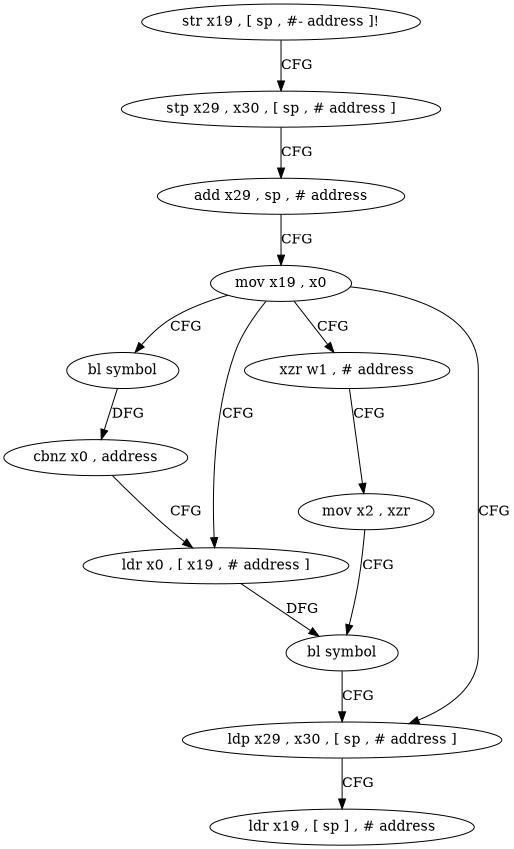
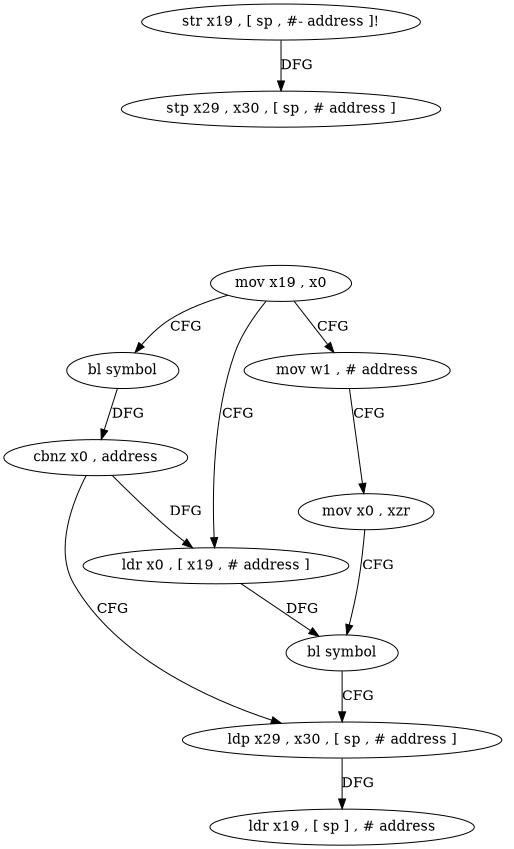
(297, 66) -> (297, 66)
(281, 196) -> none
(347, 371) -> (347, 371)
(478, 476) -> (116, 635)
(186, 512) -> (186, 512)
(366, 512) -> (366, 512)
(358, 784) -> (358, 784)
